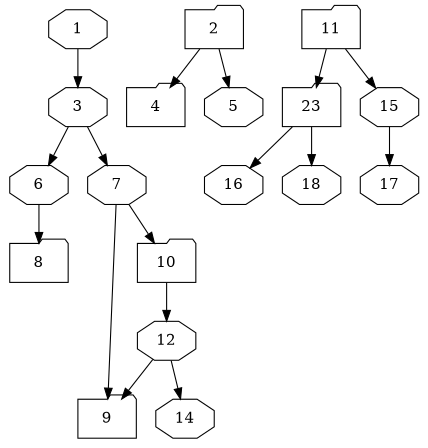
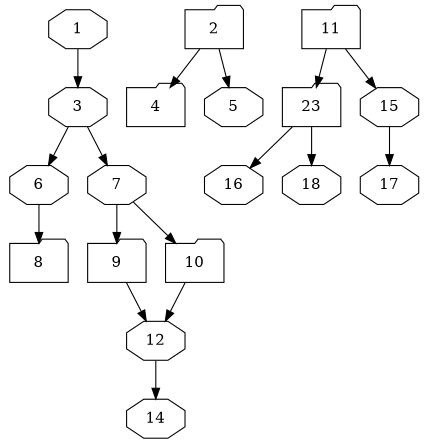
(141, 375) -> (134, 297)
